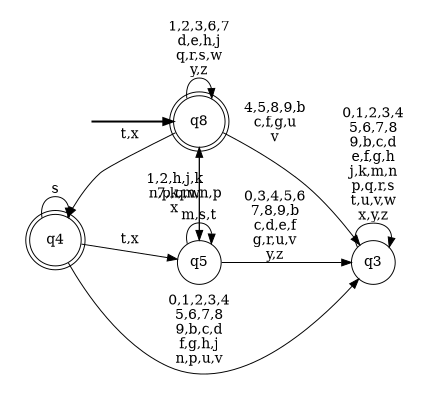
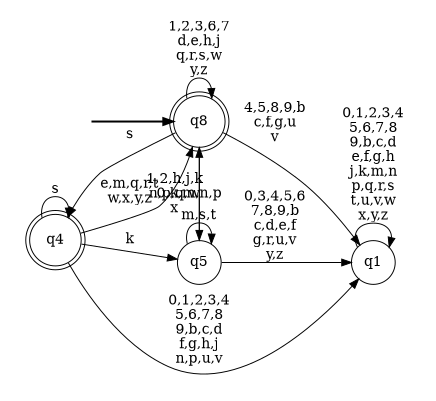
(130, 135) -> (130, 135)
(189, 194) -> (189, 194)
none -> (148, 212)
(130, 240) -> (130, 240)
(373, 262) -> (373, 262)
